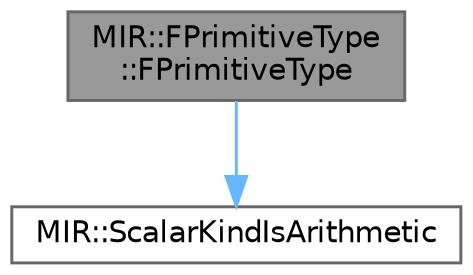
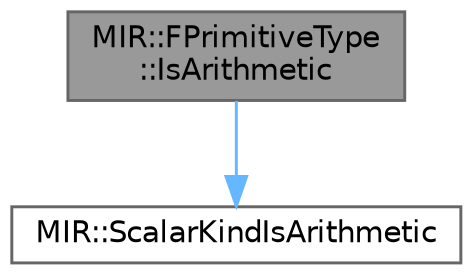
(236, 56) -> (236, 56)
